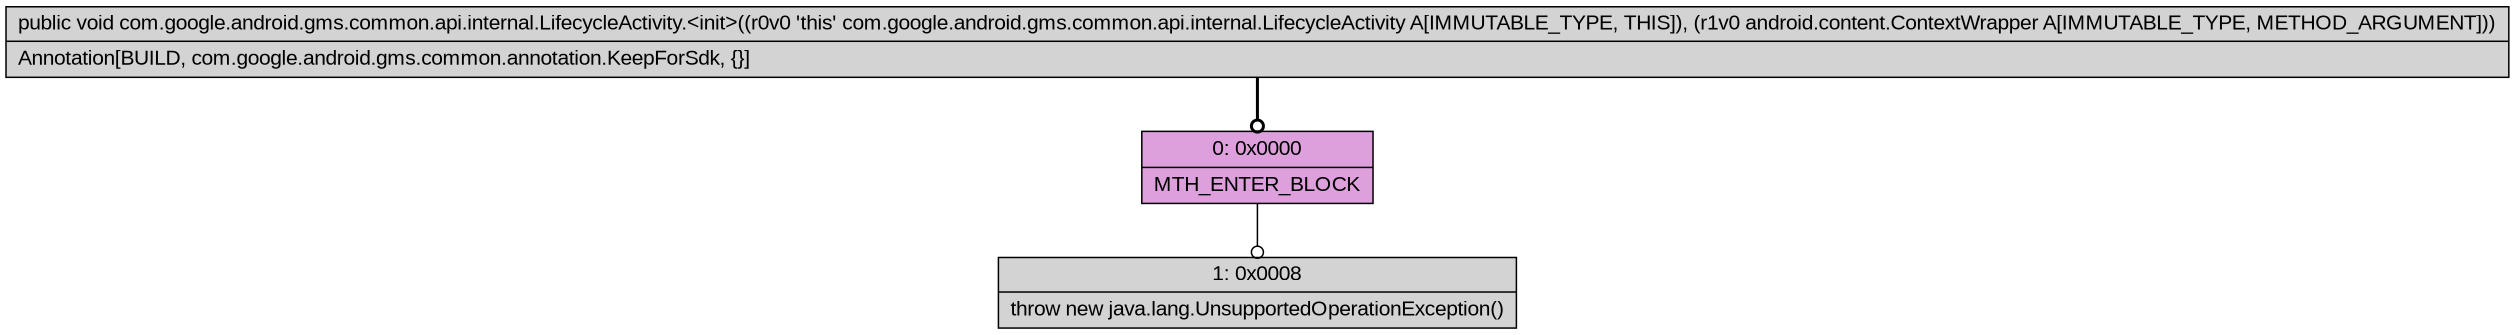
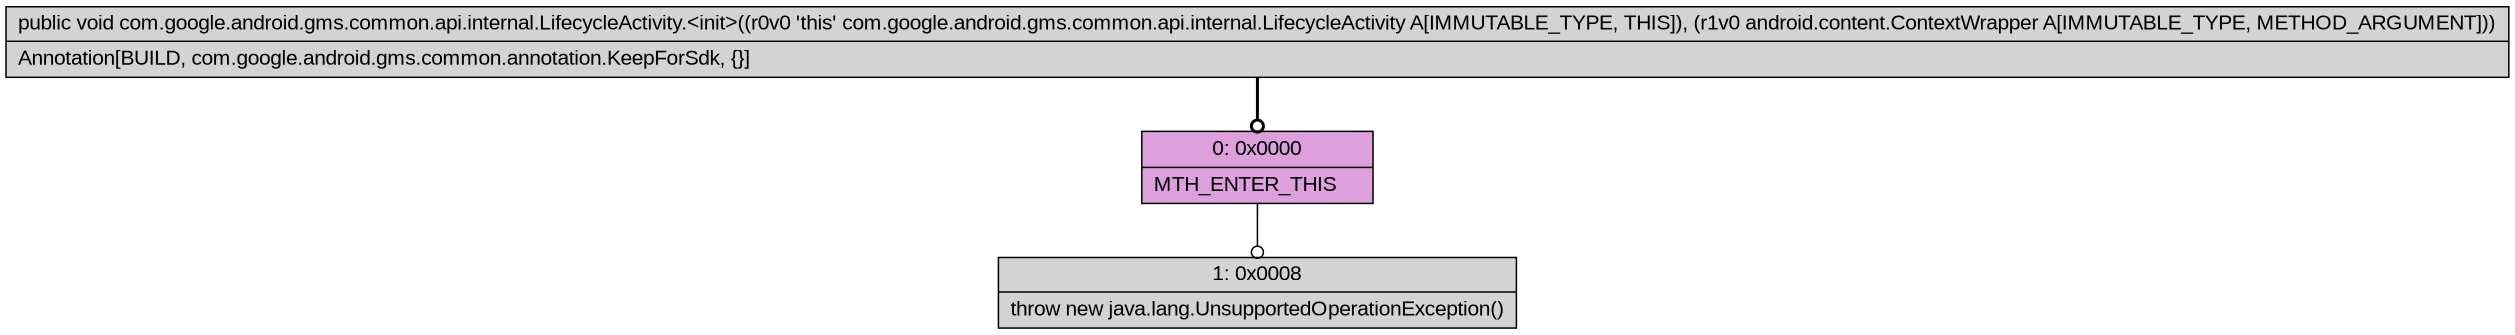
(1257, 185) -> (1245, 185)
